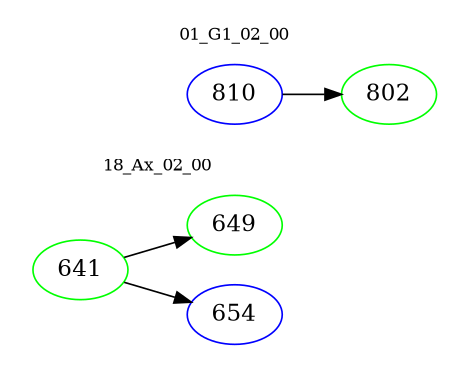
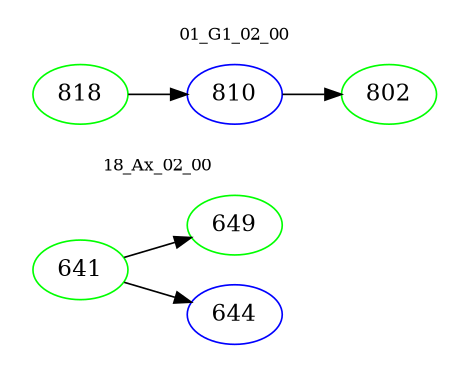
none -> (80, 94)
(235, 315) -> (235, 315)
